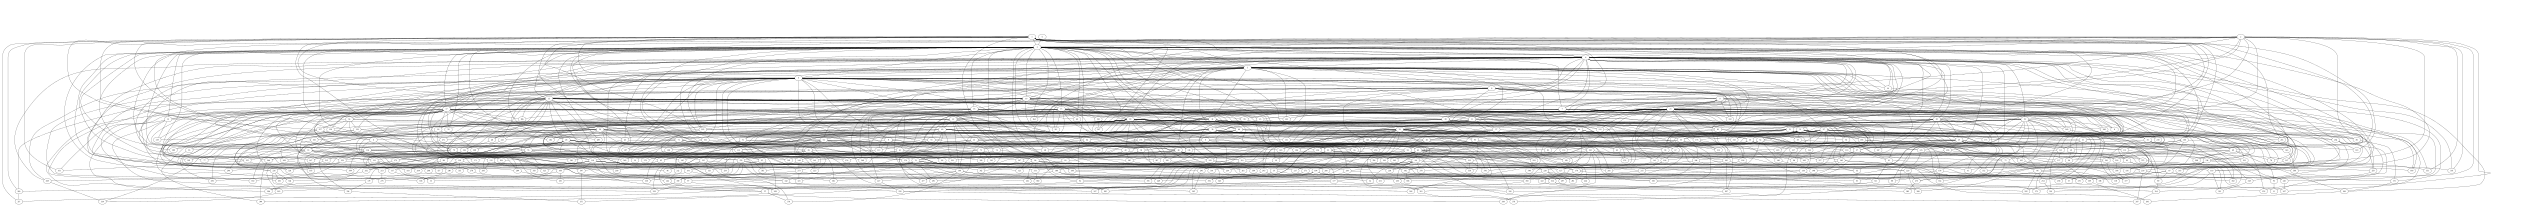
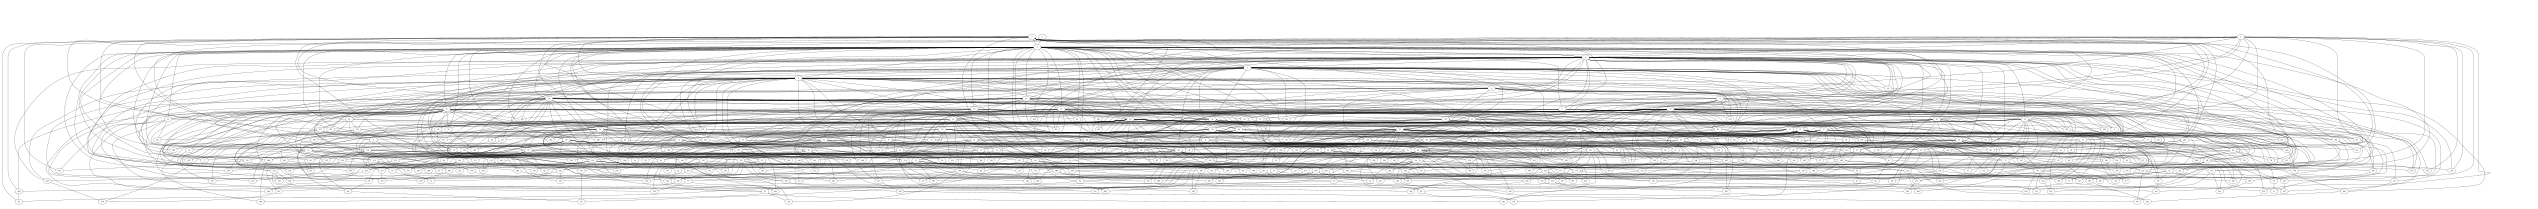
(307, 55) -> none
(1211, 101) -> (963, 107)
none -> (1991, 150)
